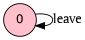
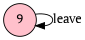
(20, 20) -> (20, 20)
